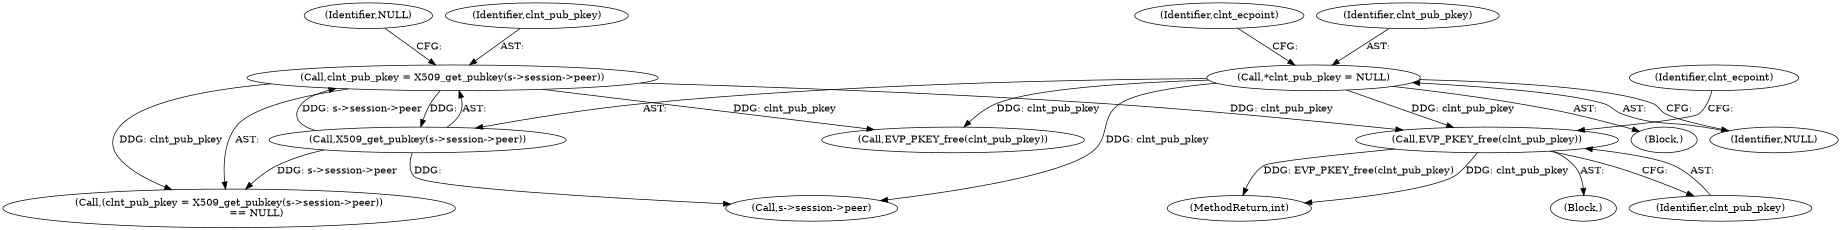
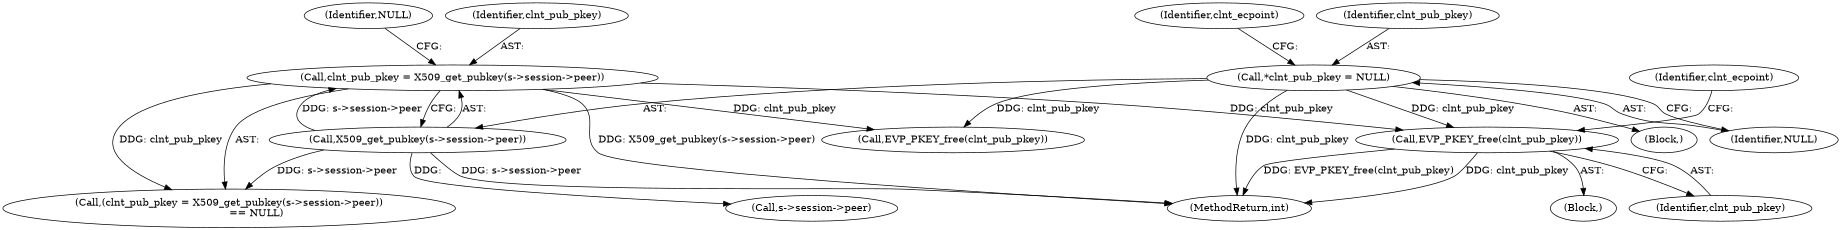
(445, 109) -> (445, 109)
(1068, 164) -> (1244, 130)
none -> (833, 181)
none -> (794, 189)
